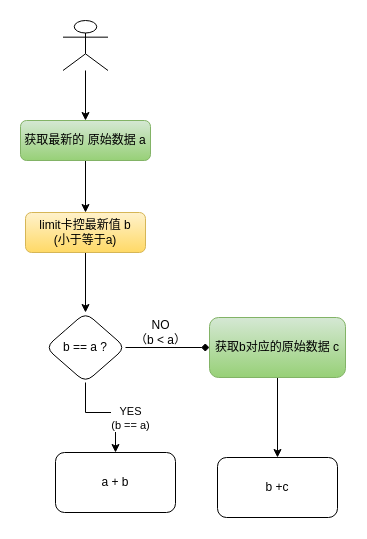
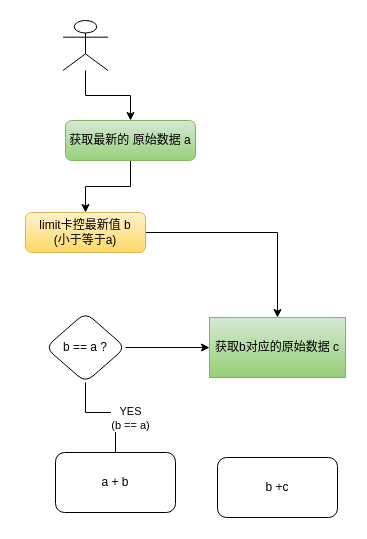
(86, 141) -> (131, 141)
(86, 279) -> (251, 233)
(161, 333) -> none
(200, 348) -> (201, 348)
(278, 348) -> (278, 348)
(278, 414) -> none
(116, 444) -> (116, 446)
